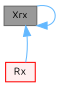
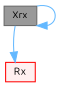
(27, 49) -> (14, 39)
